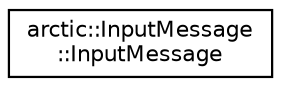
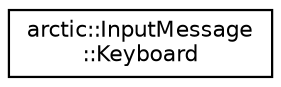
(141, 43) -> (141, 43)
